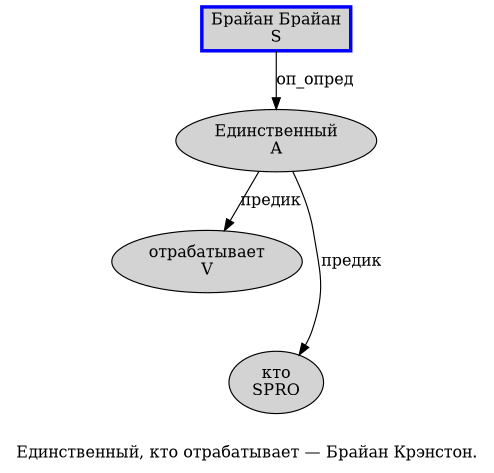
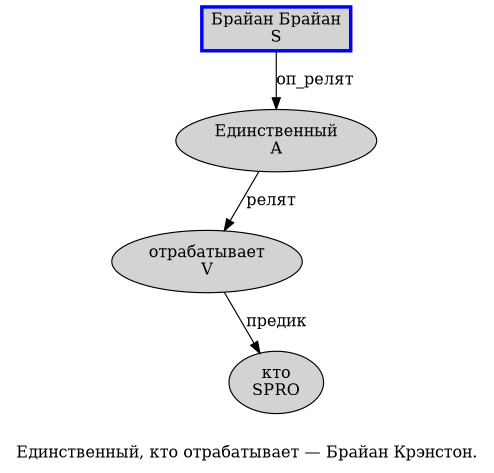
(315, 80) -> (315, 80)
(271, 201) -> (271, 201)
(318, 258) -> (239, 318)
